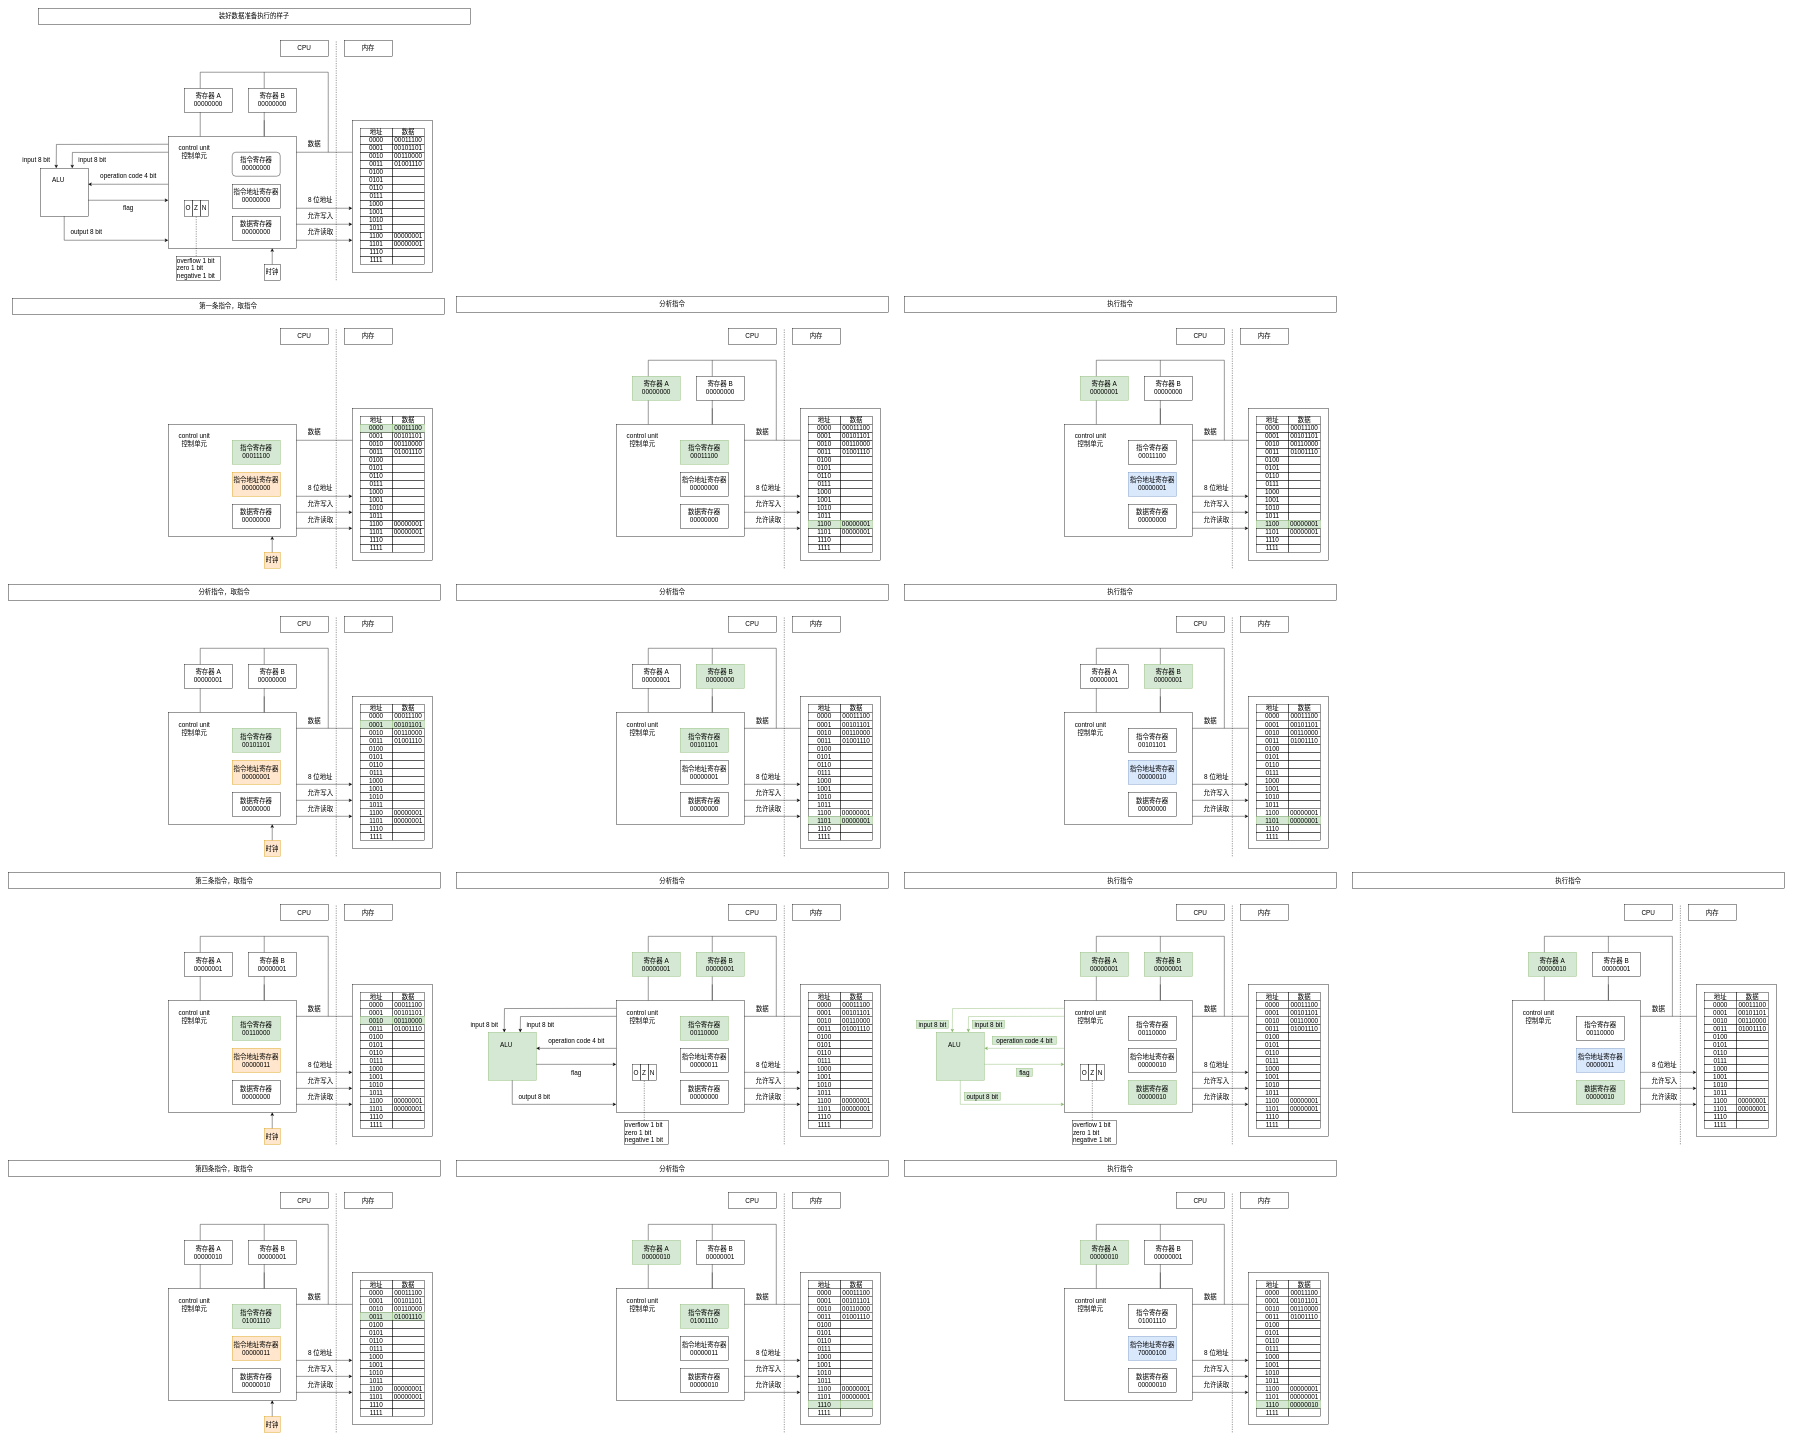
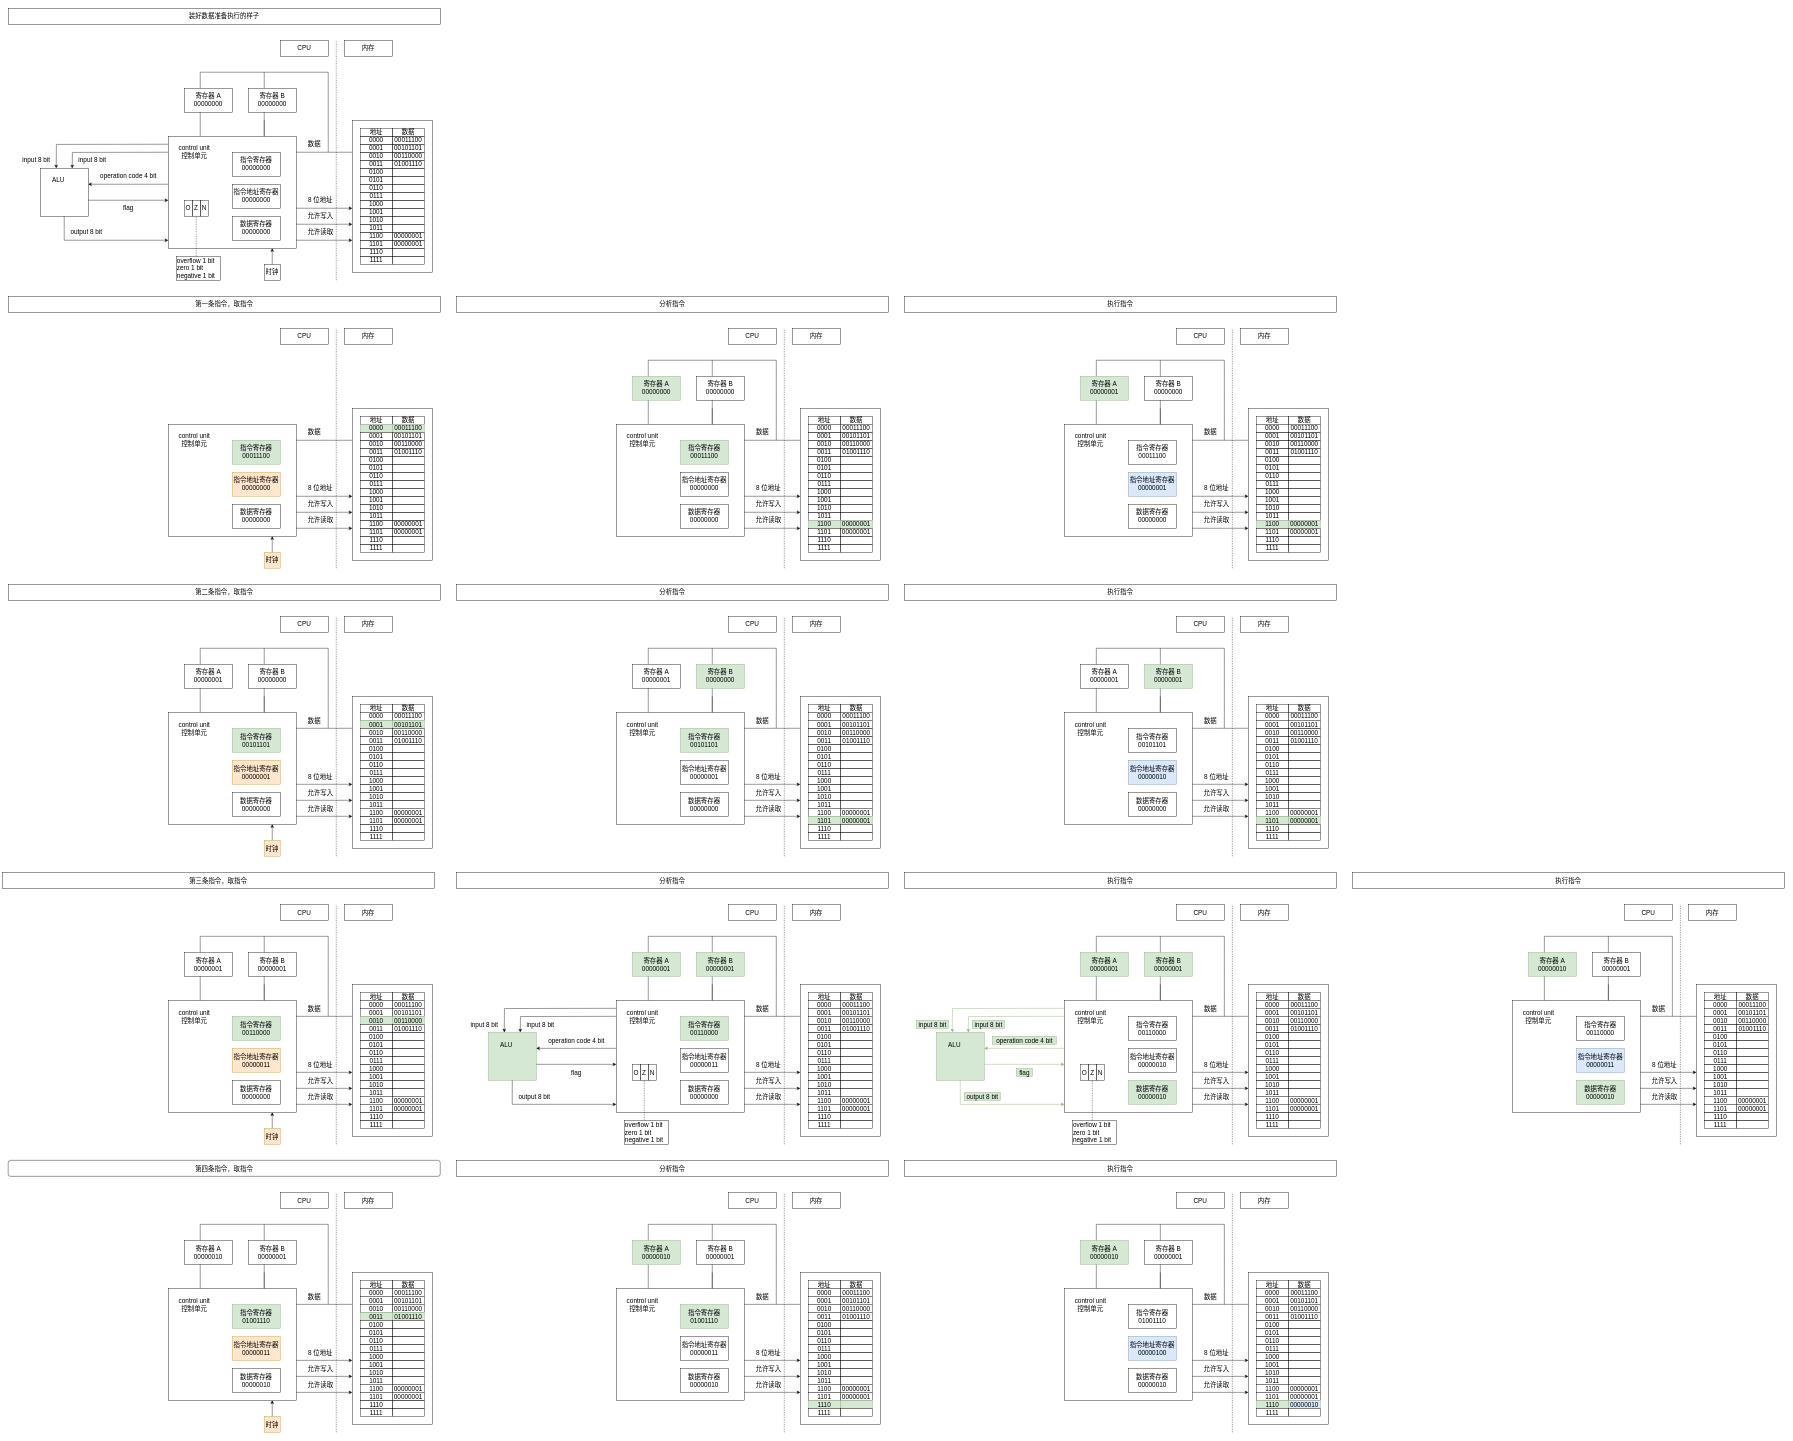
(254, 16) -> (224, 16)
(256, 164) -> (256, 164)
(228, 306) -> (224, 304)
(224, 592) -> (224, 592)
(224, 880) -> (218, 880)
(224, 1168) -> (224, 1168)
(1152, 1348) -> (1152, 1348)
(1304, 1404) -> (1304, 1404)
